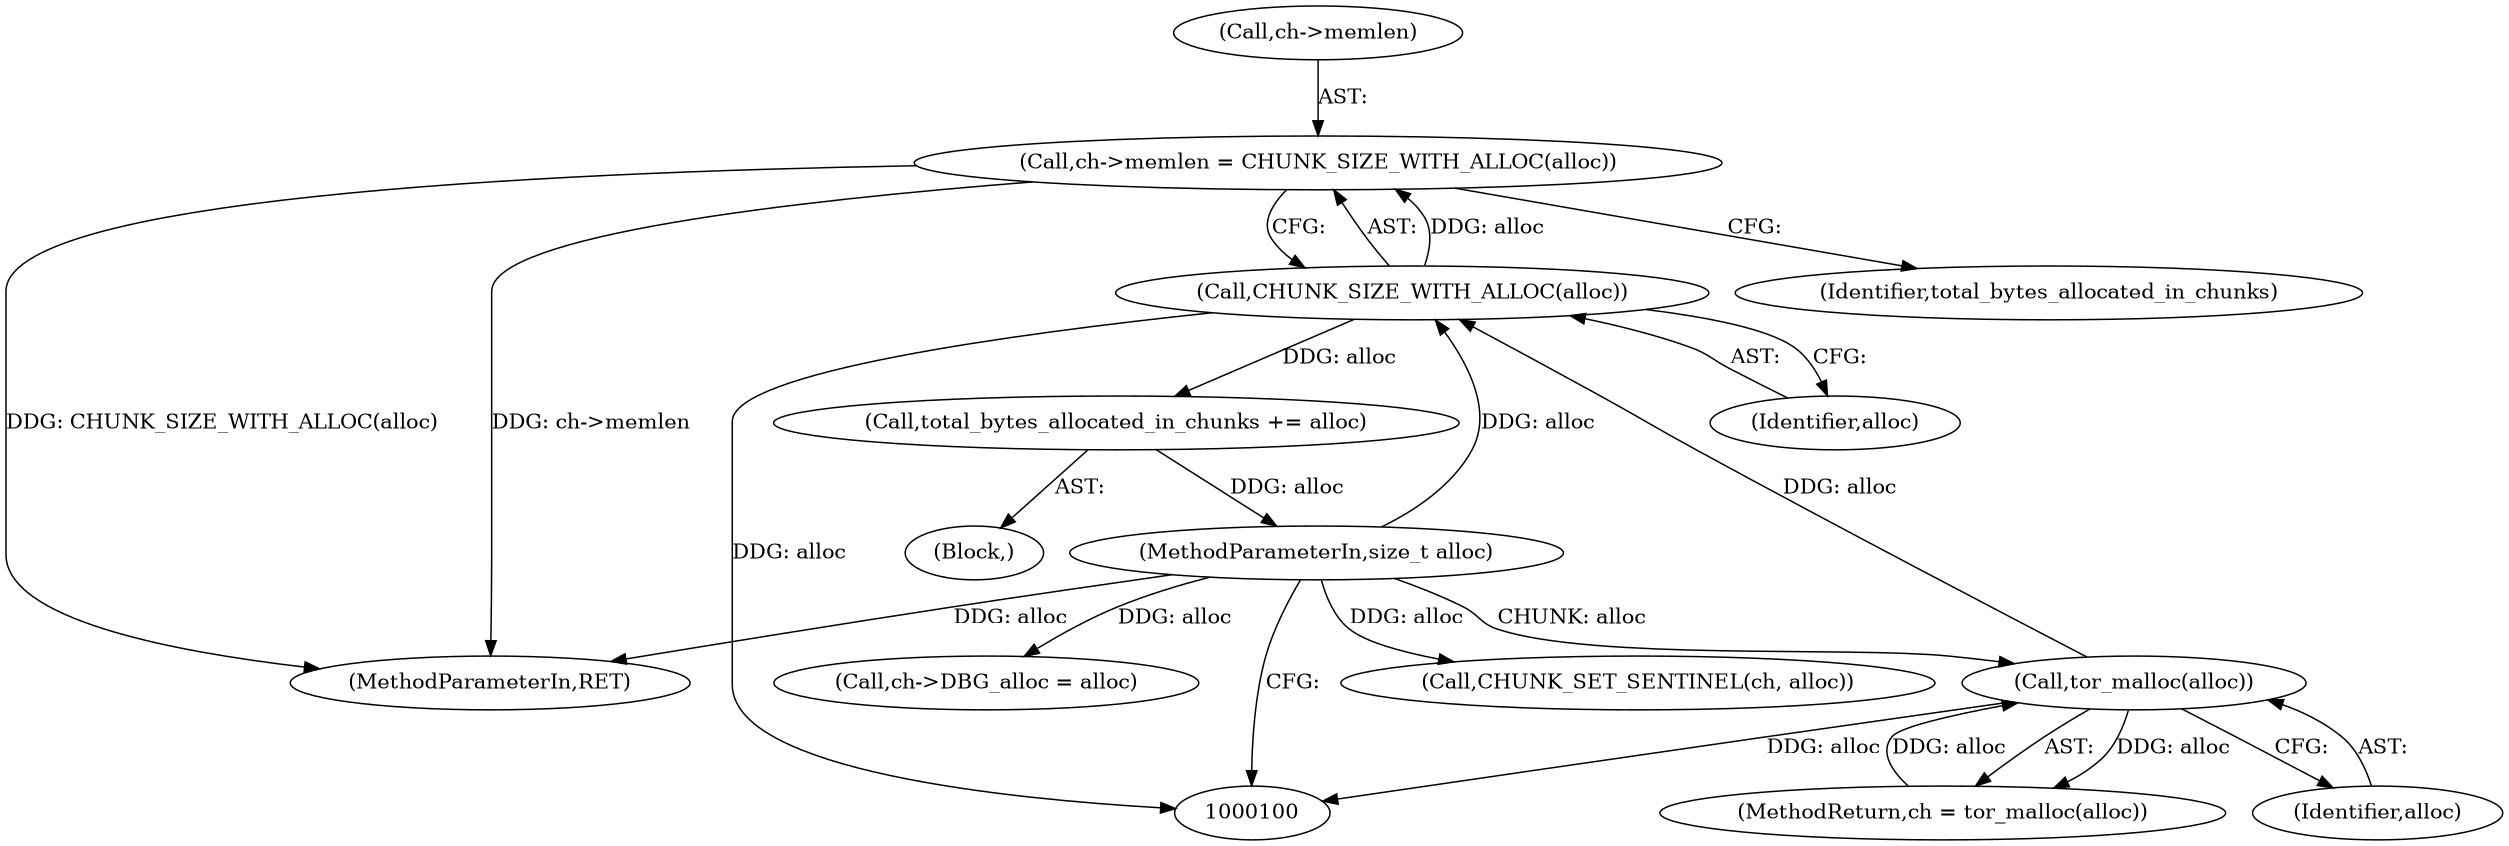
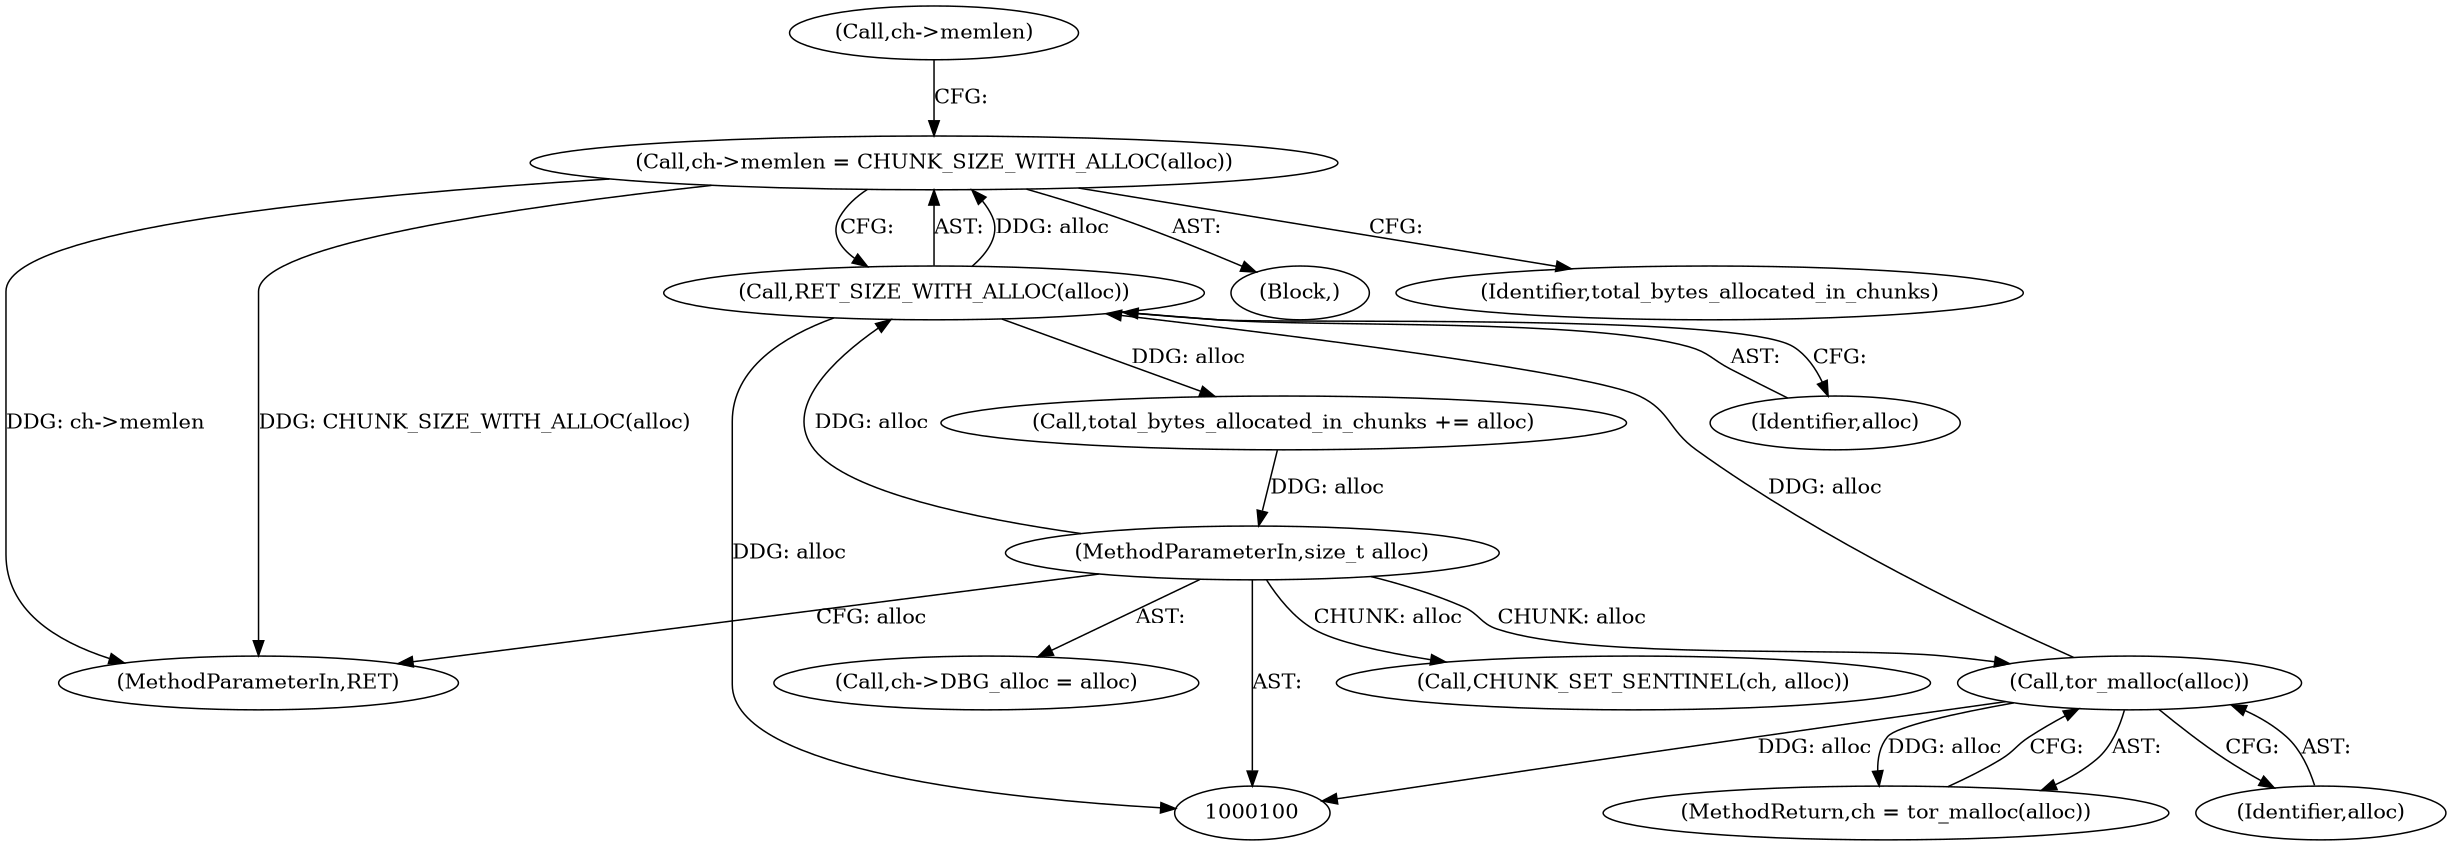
(1346, 98) -> (965, 98)
(1412, 293) -> (934, 293)
(1050, 484) -> (1136, 224)
(1010, 618) -> (871, 618)
(1175, 618) -> (1164, 618)
(1406, 618) -> (1388, 618)
(1296, 683) -> (1281, 683)
(1949, 748) -> (2060, 748)
